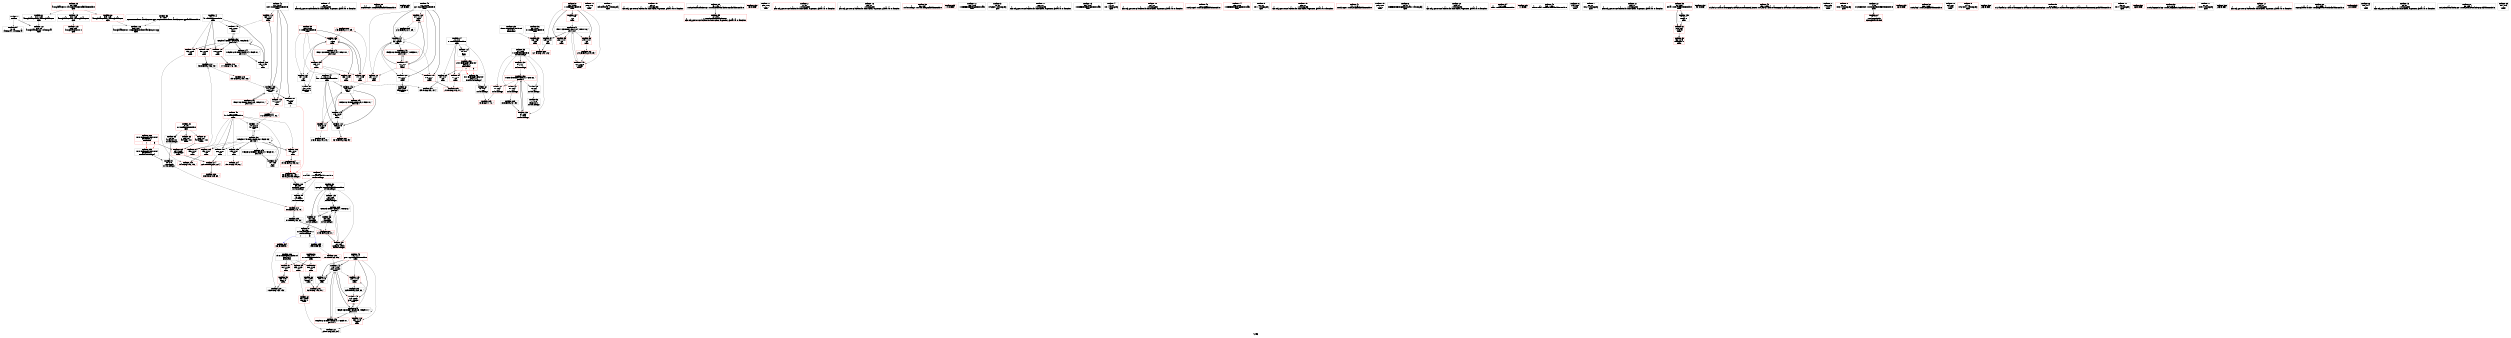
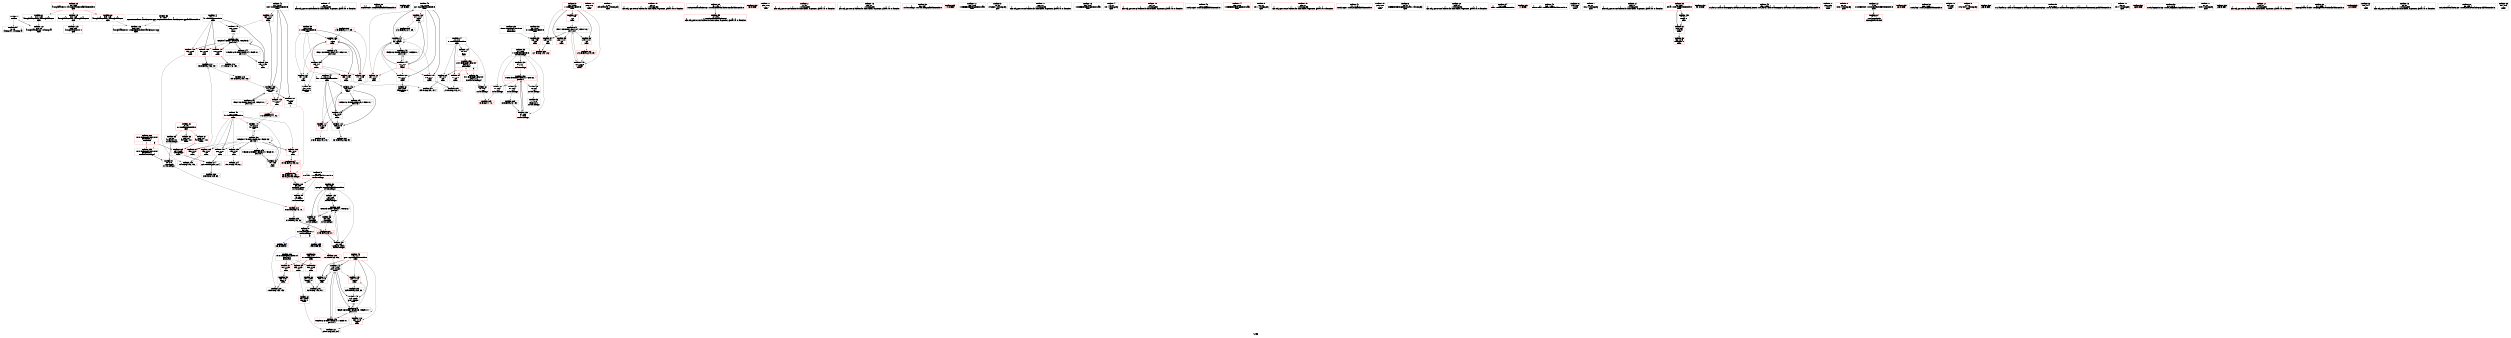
(398, 20) -> (398, 21)
(294, 210) -> (294, 210)
